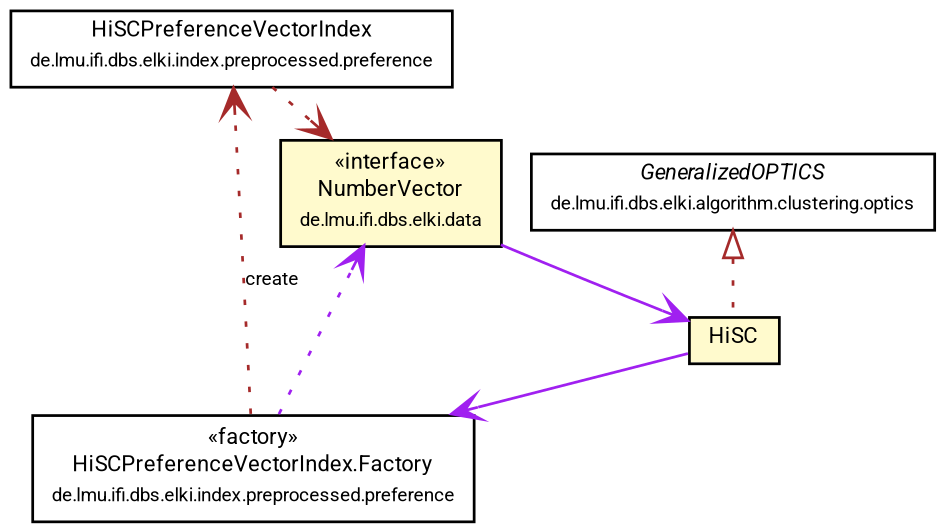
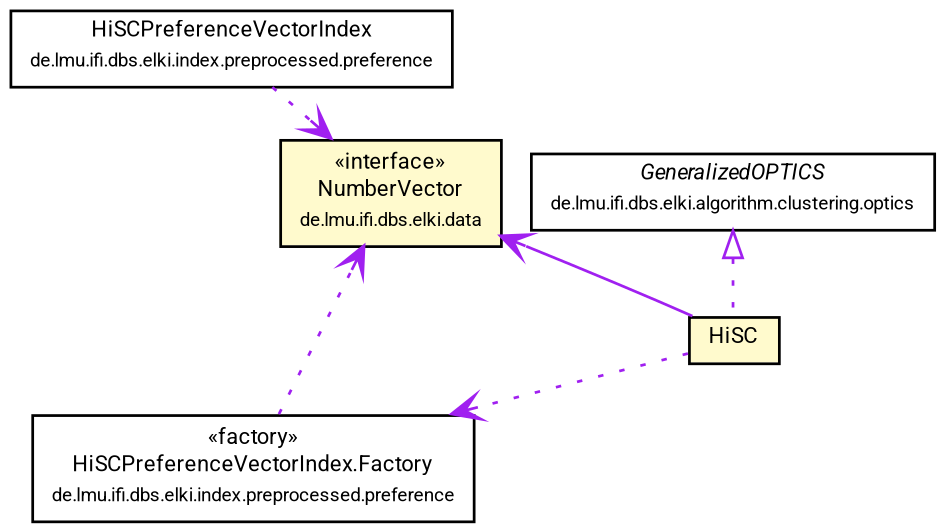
(291, 104) -> (291, 104)
(243, 264) -> none
(581, 278) -> (610, 281)
(733, 287) -> (733, 287)
(583, 380) -> (583, 380)
